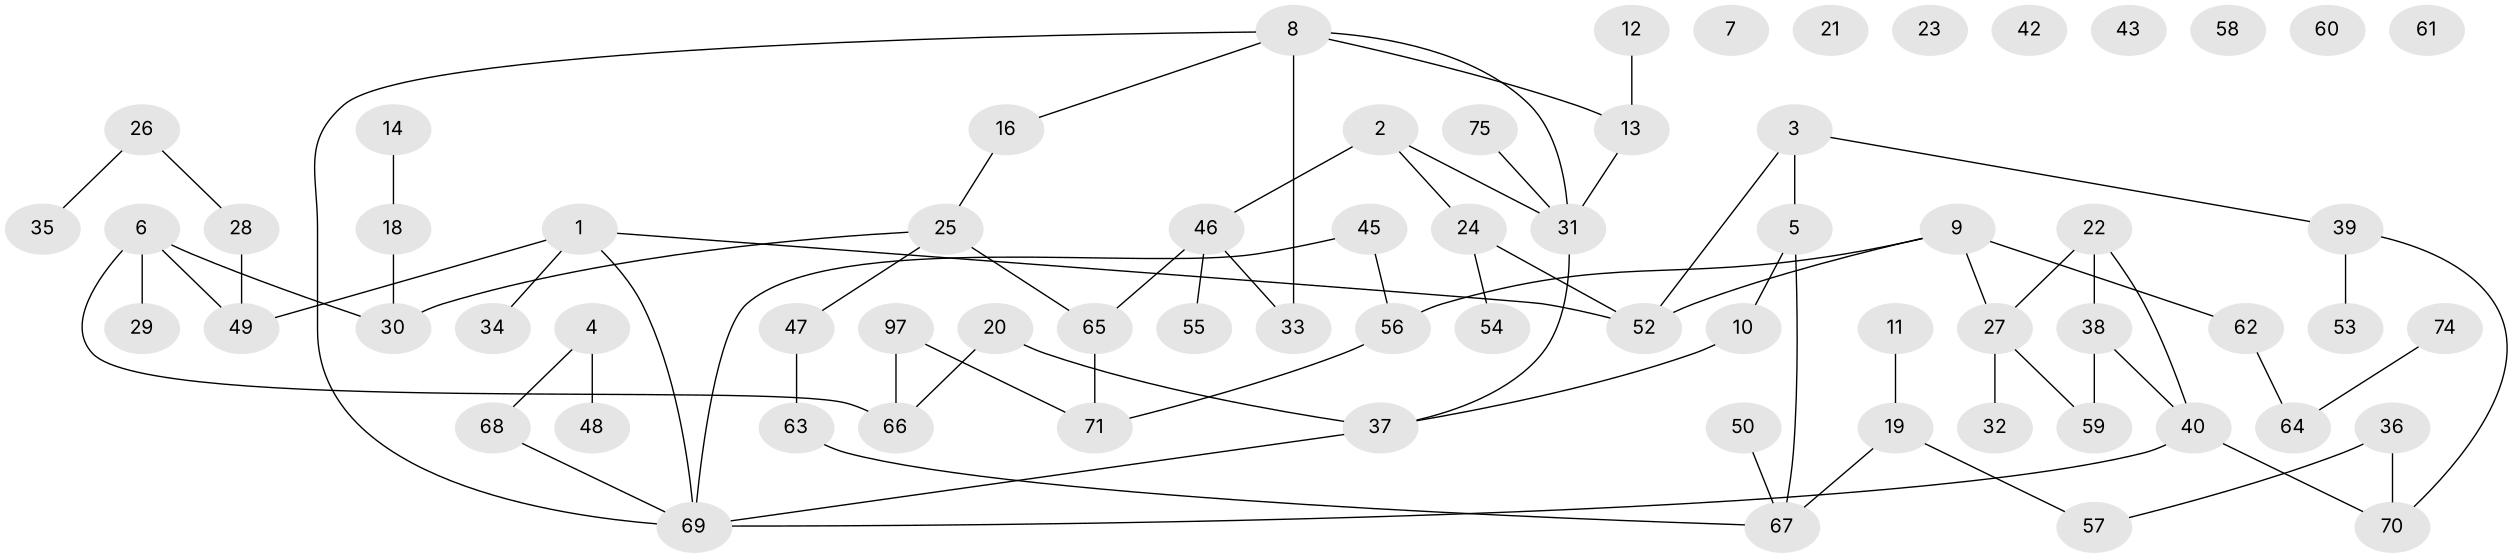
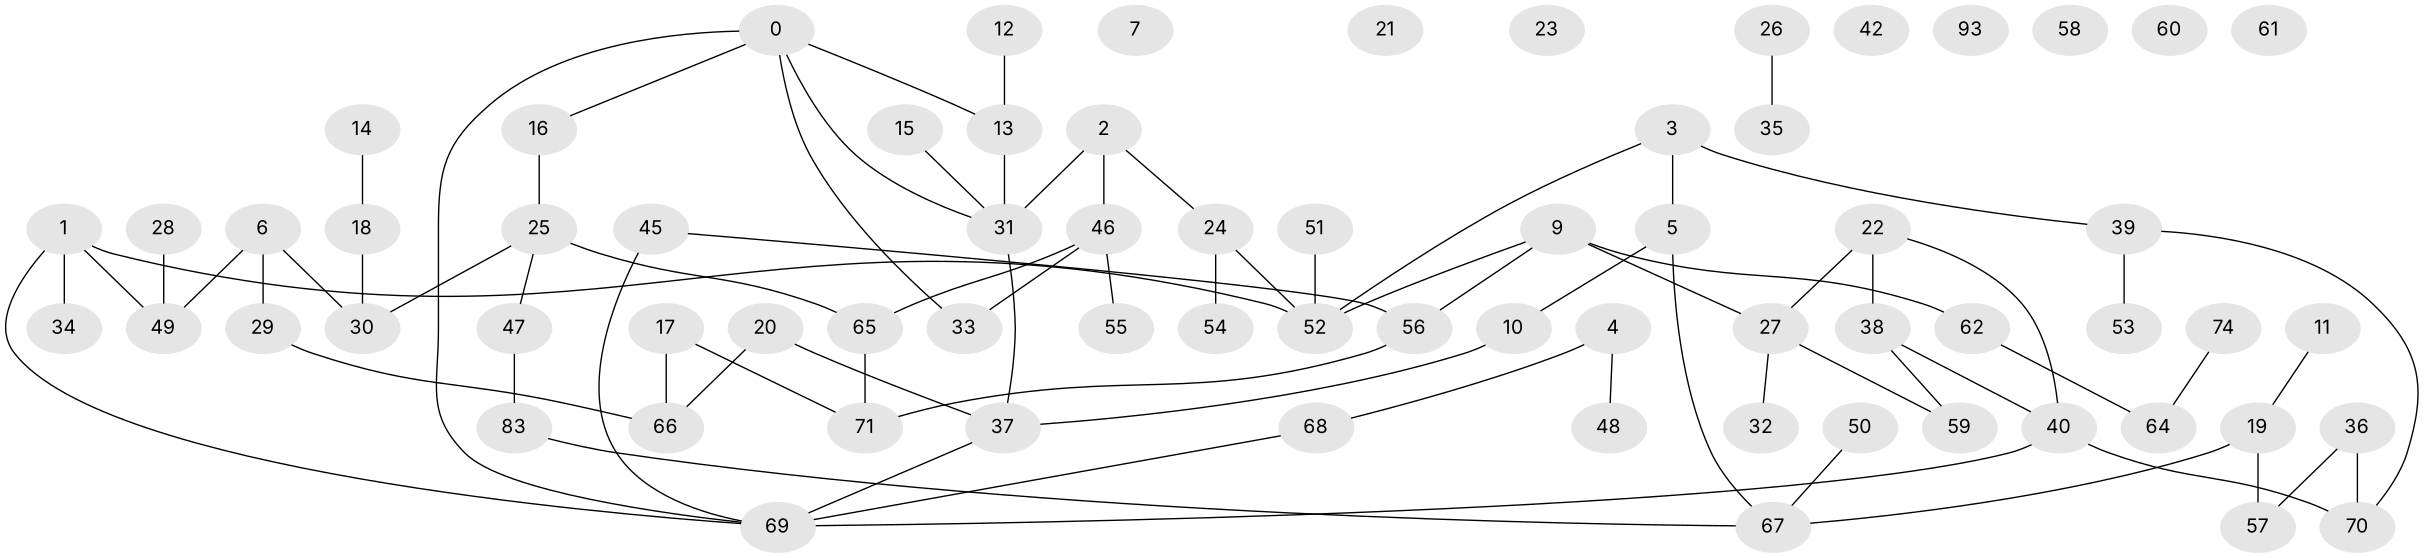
(1294, 30) -> (777, 30)
(2129, 30) -> (1971, 30)
(1480, 130) -> (905, 130)
(192, 179) -> none
none -> (1315, 229)
(896, 329) -> (666, 329)
(420, 392) -> (460, 386)
(797, 428) -> (514, 428)
